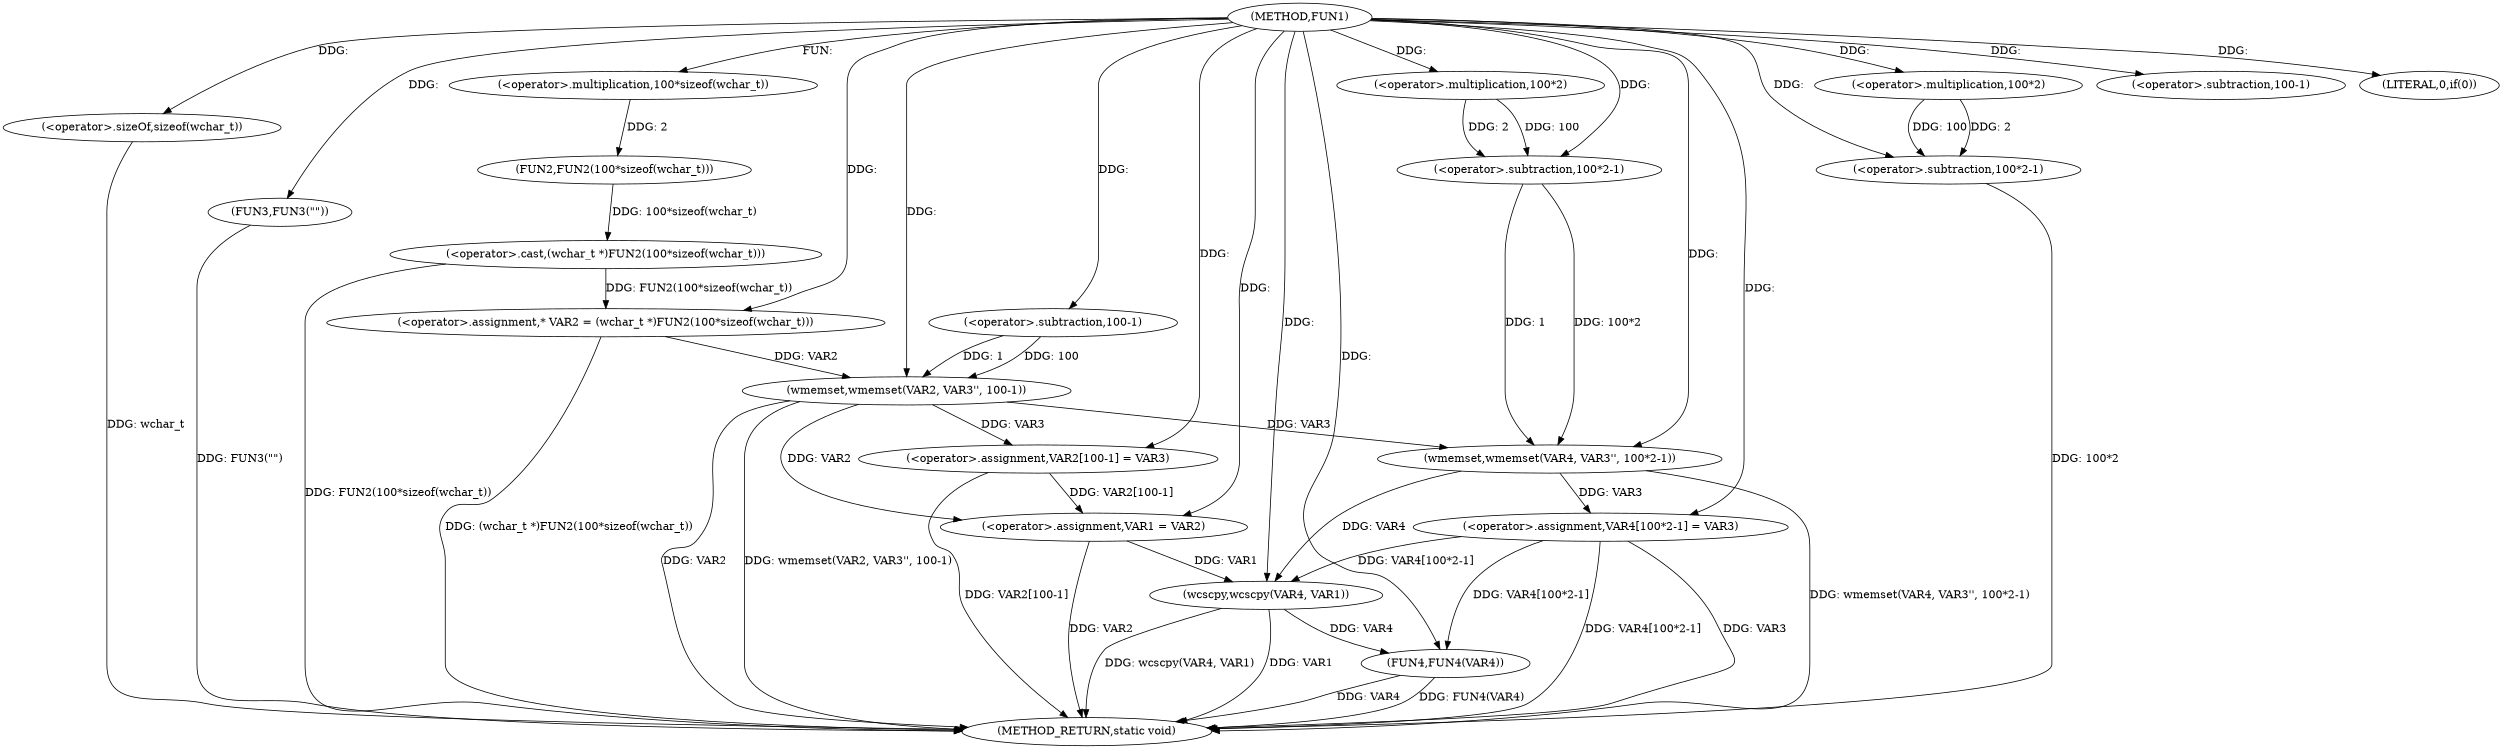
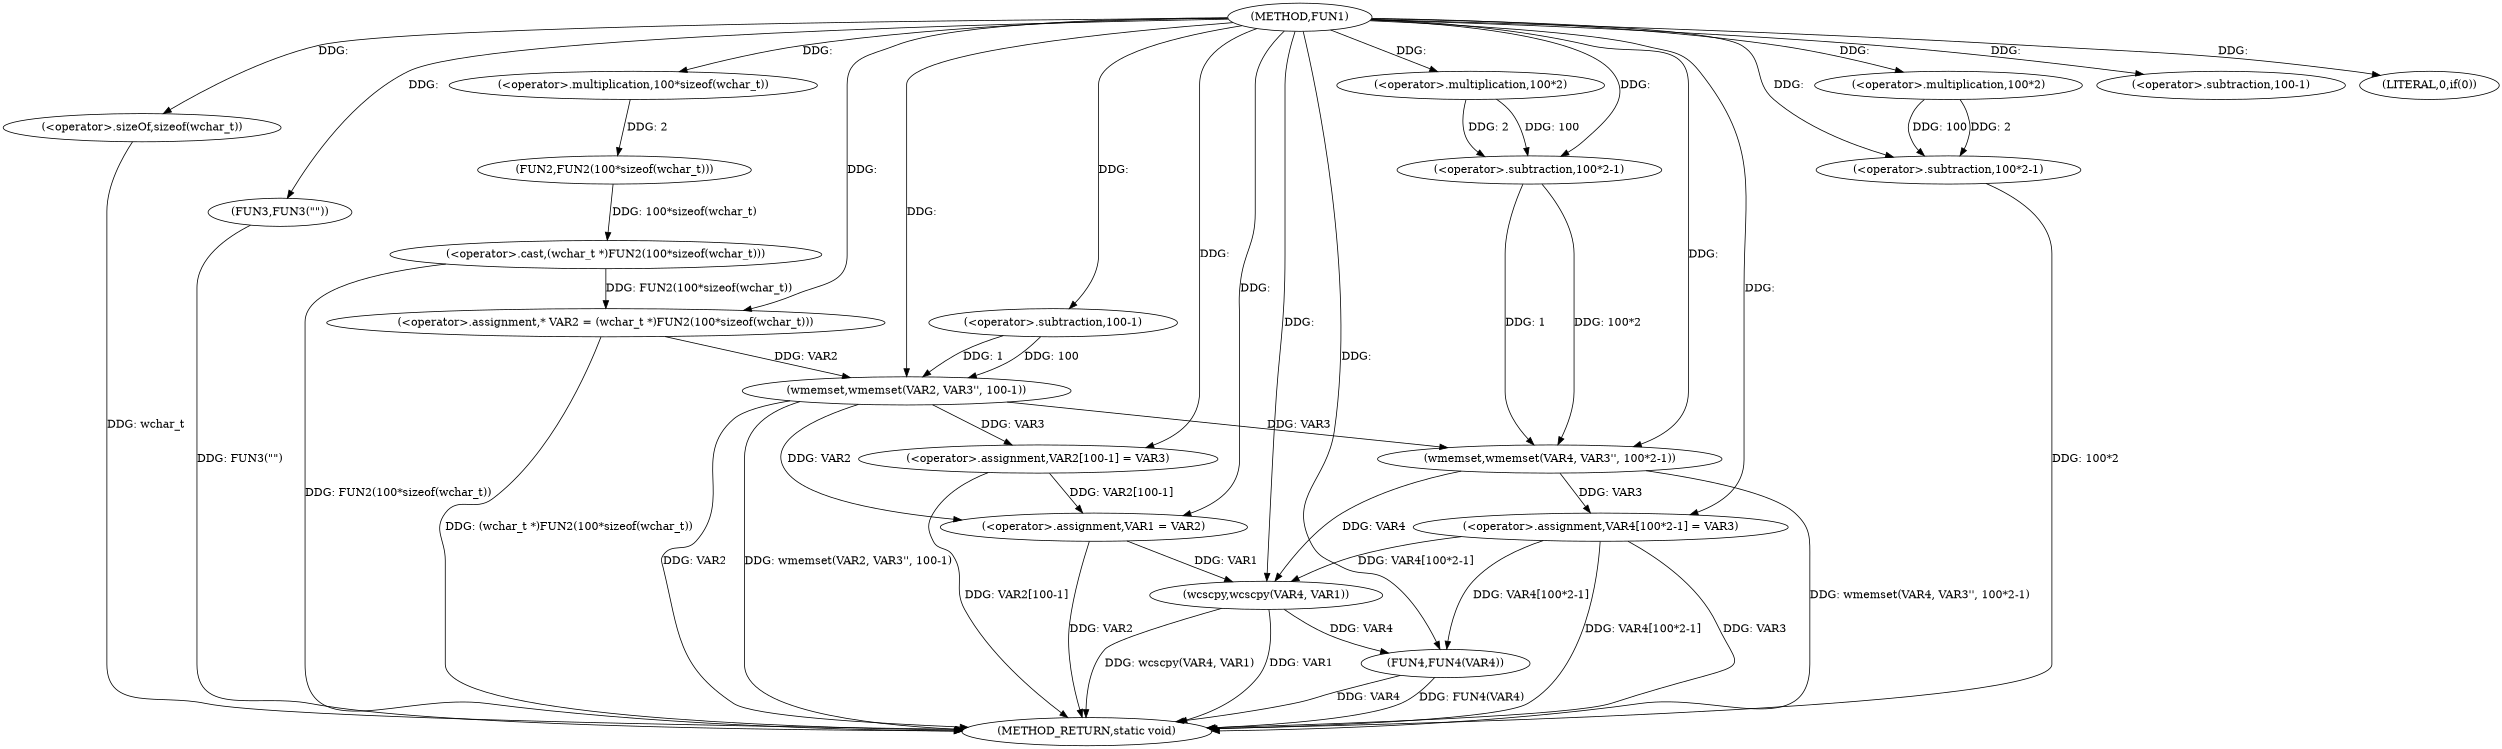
(819, 51) -> (819, 51)
